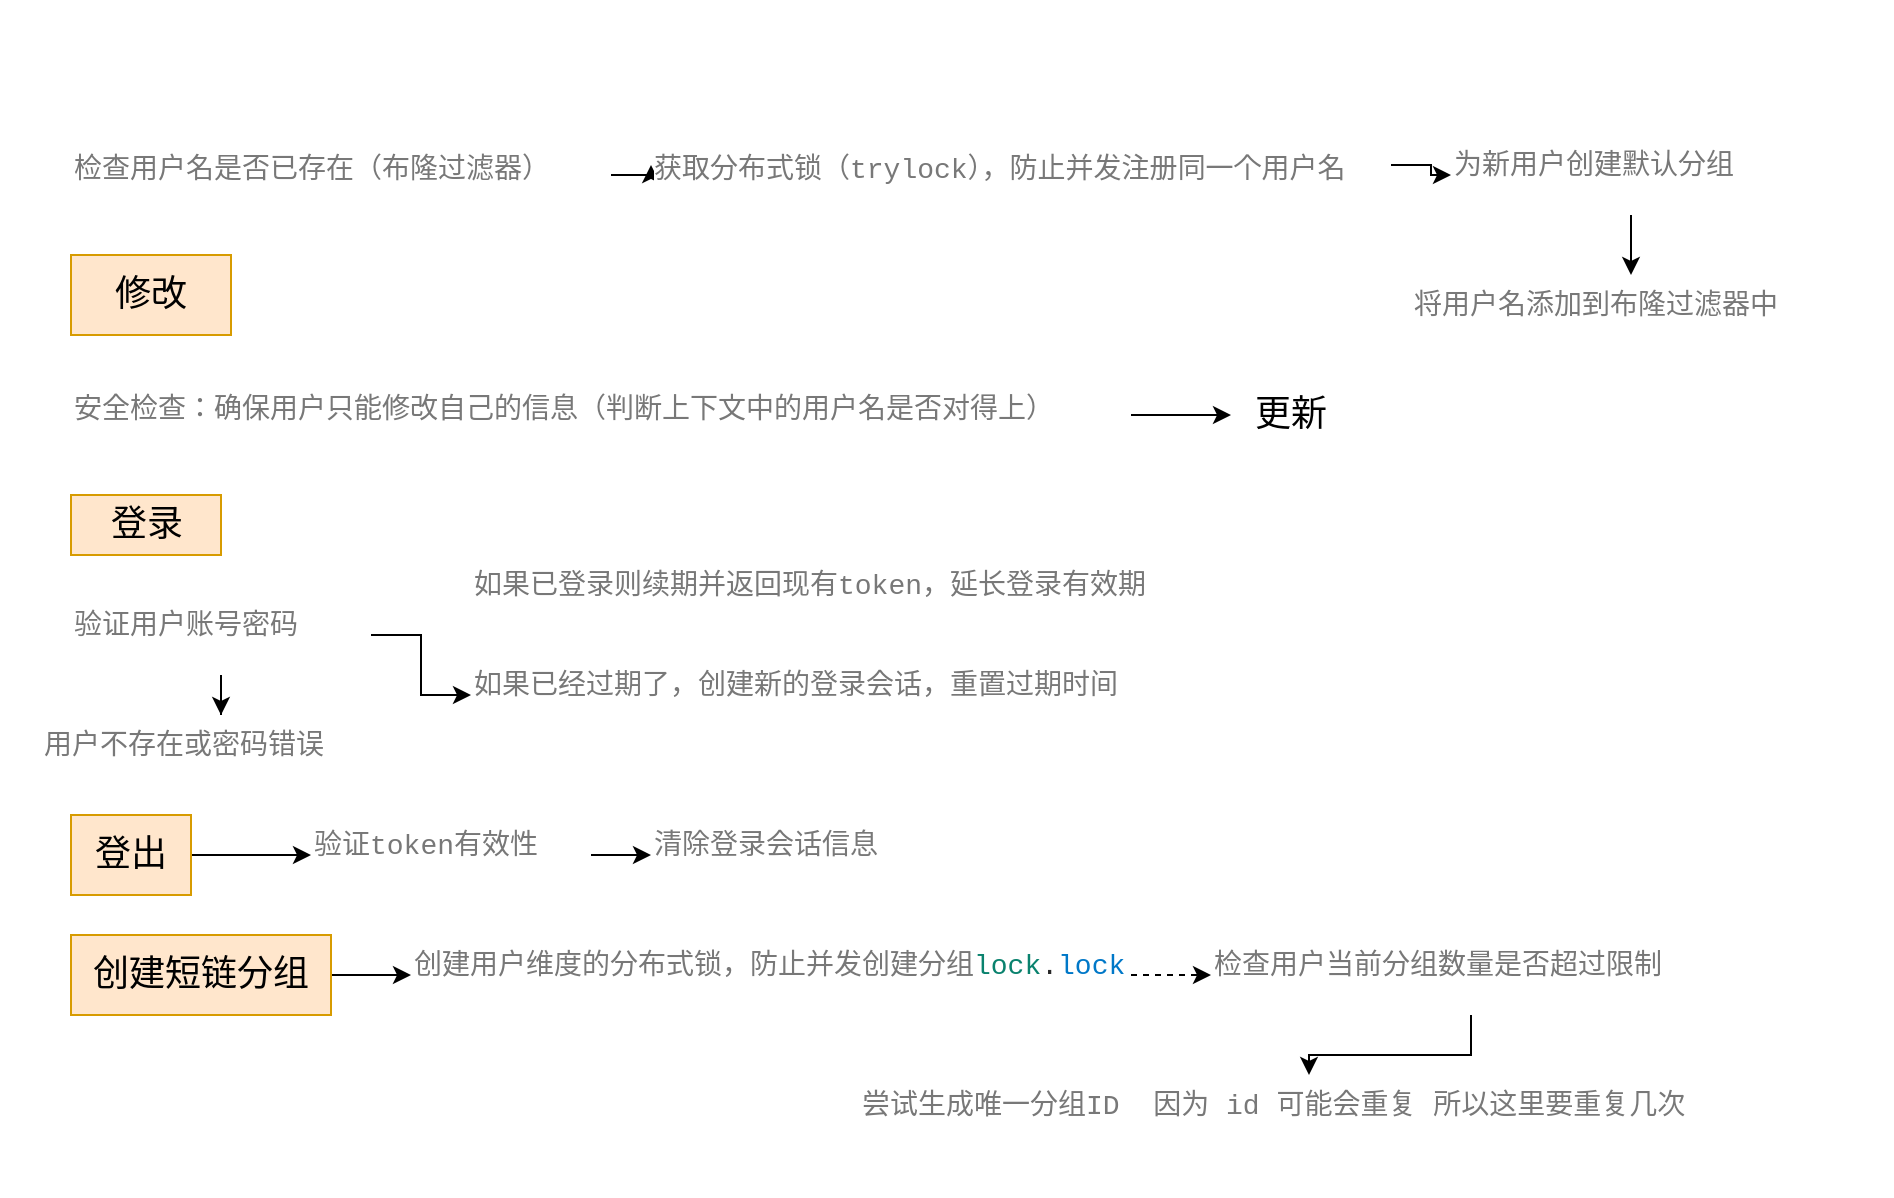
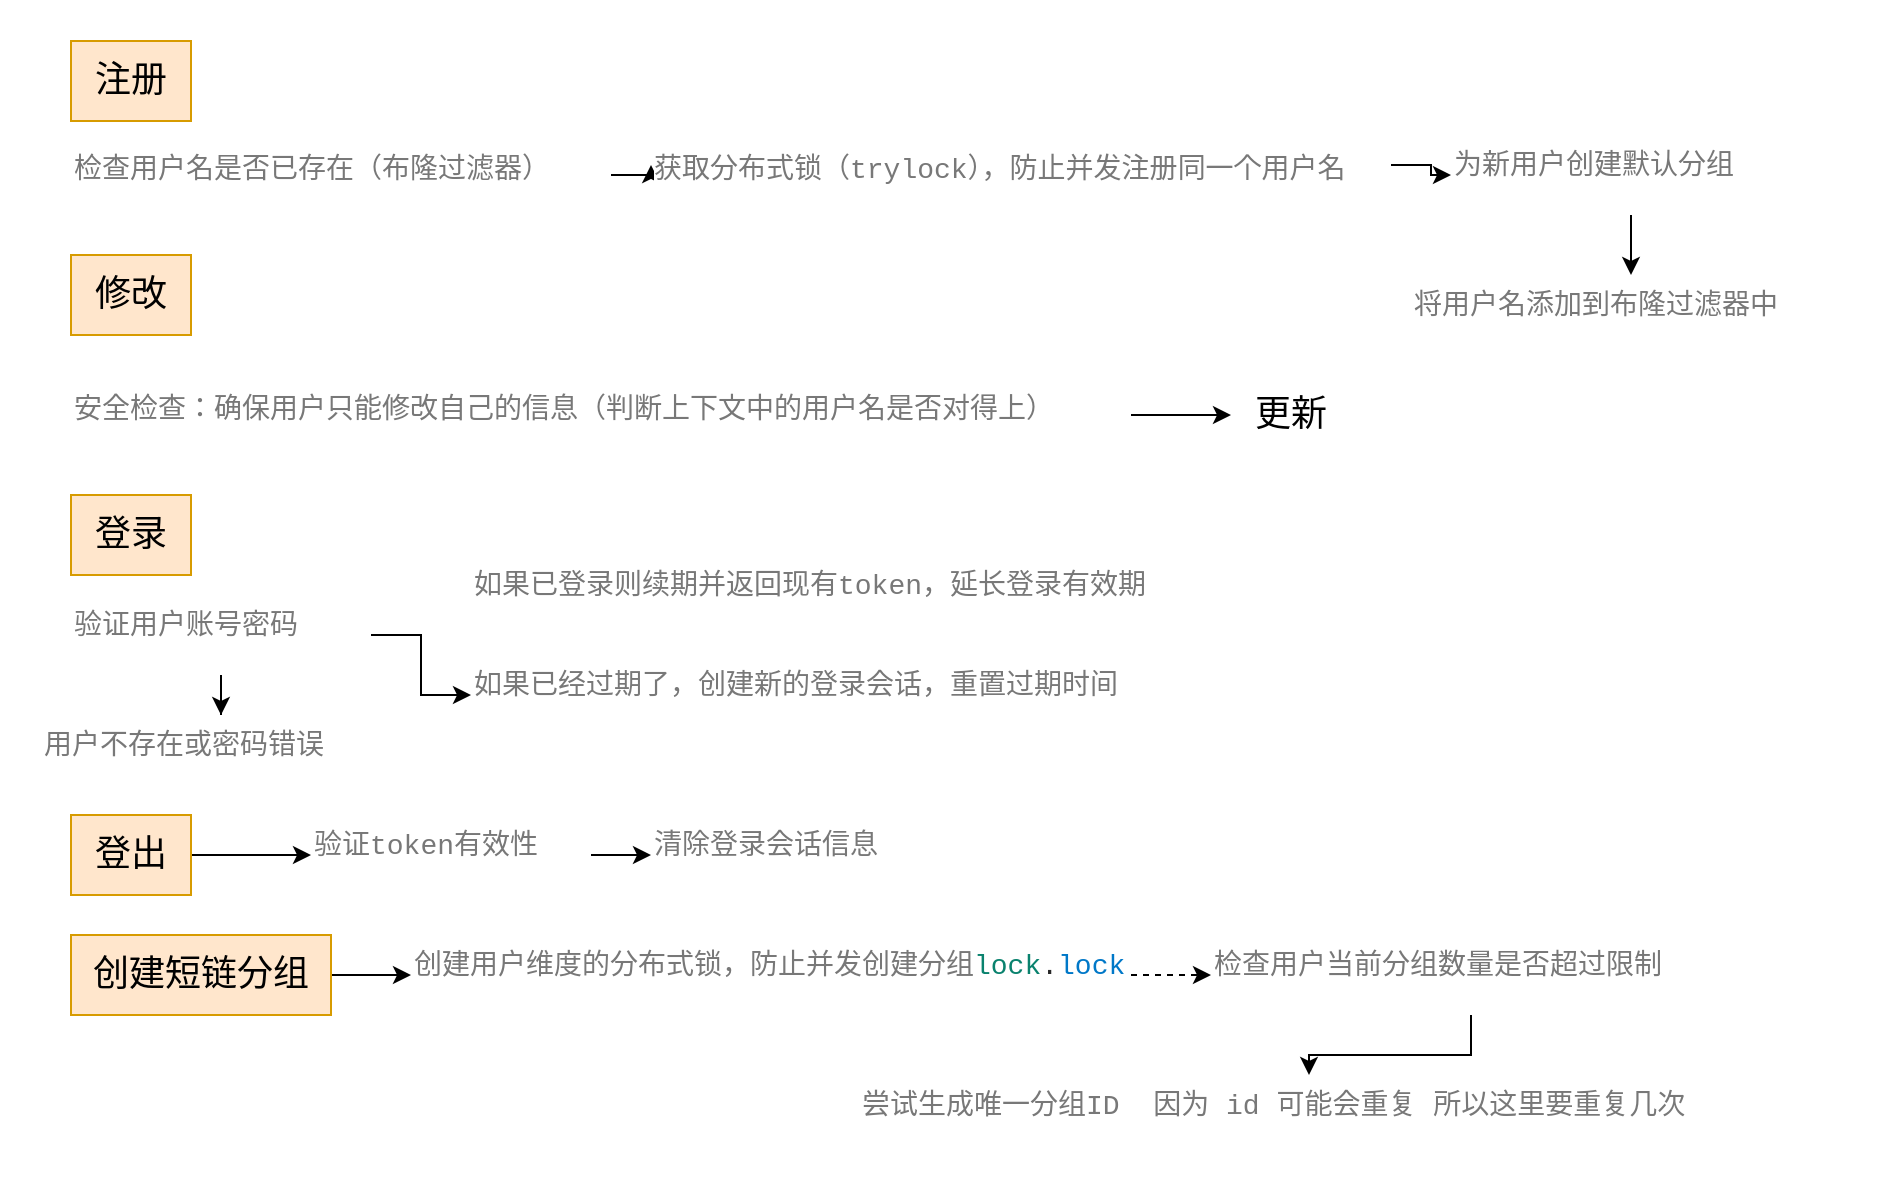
none -> (131, 81)
(151, 295) -> (131, 295)
(146, 525) -> (131, 535)
